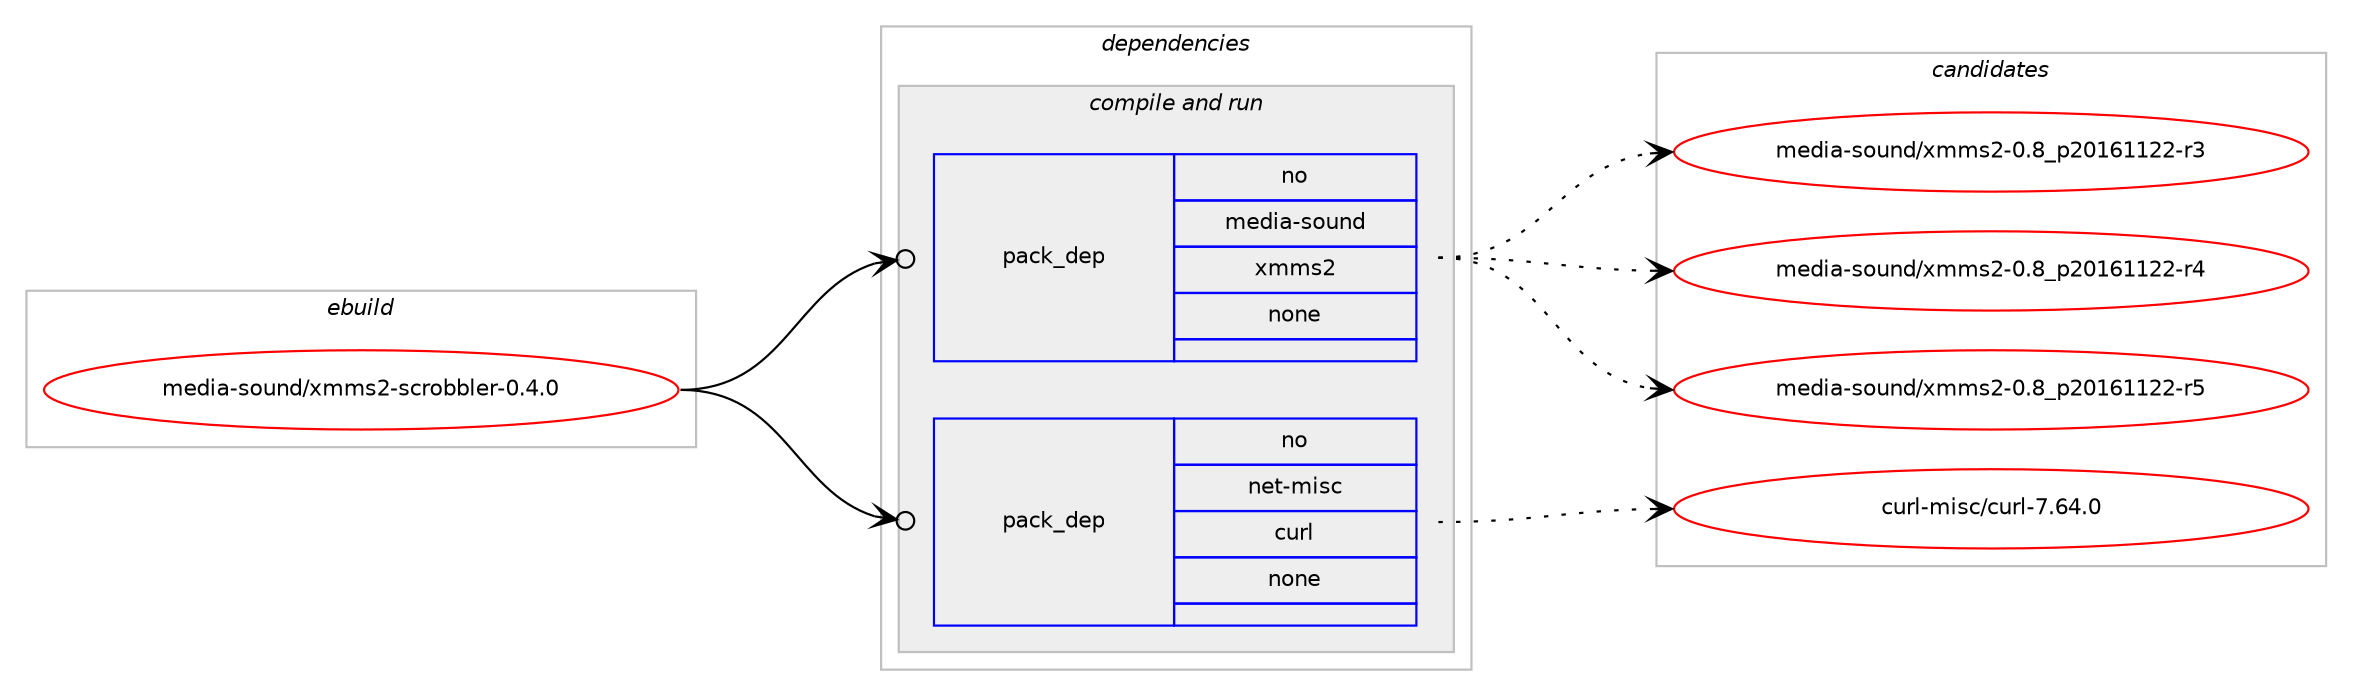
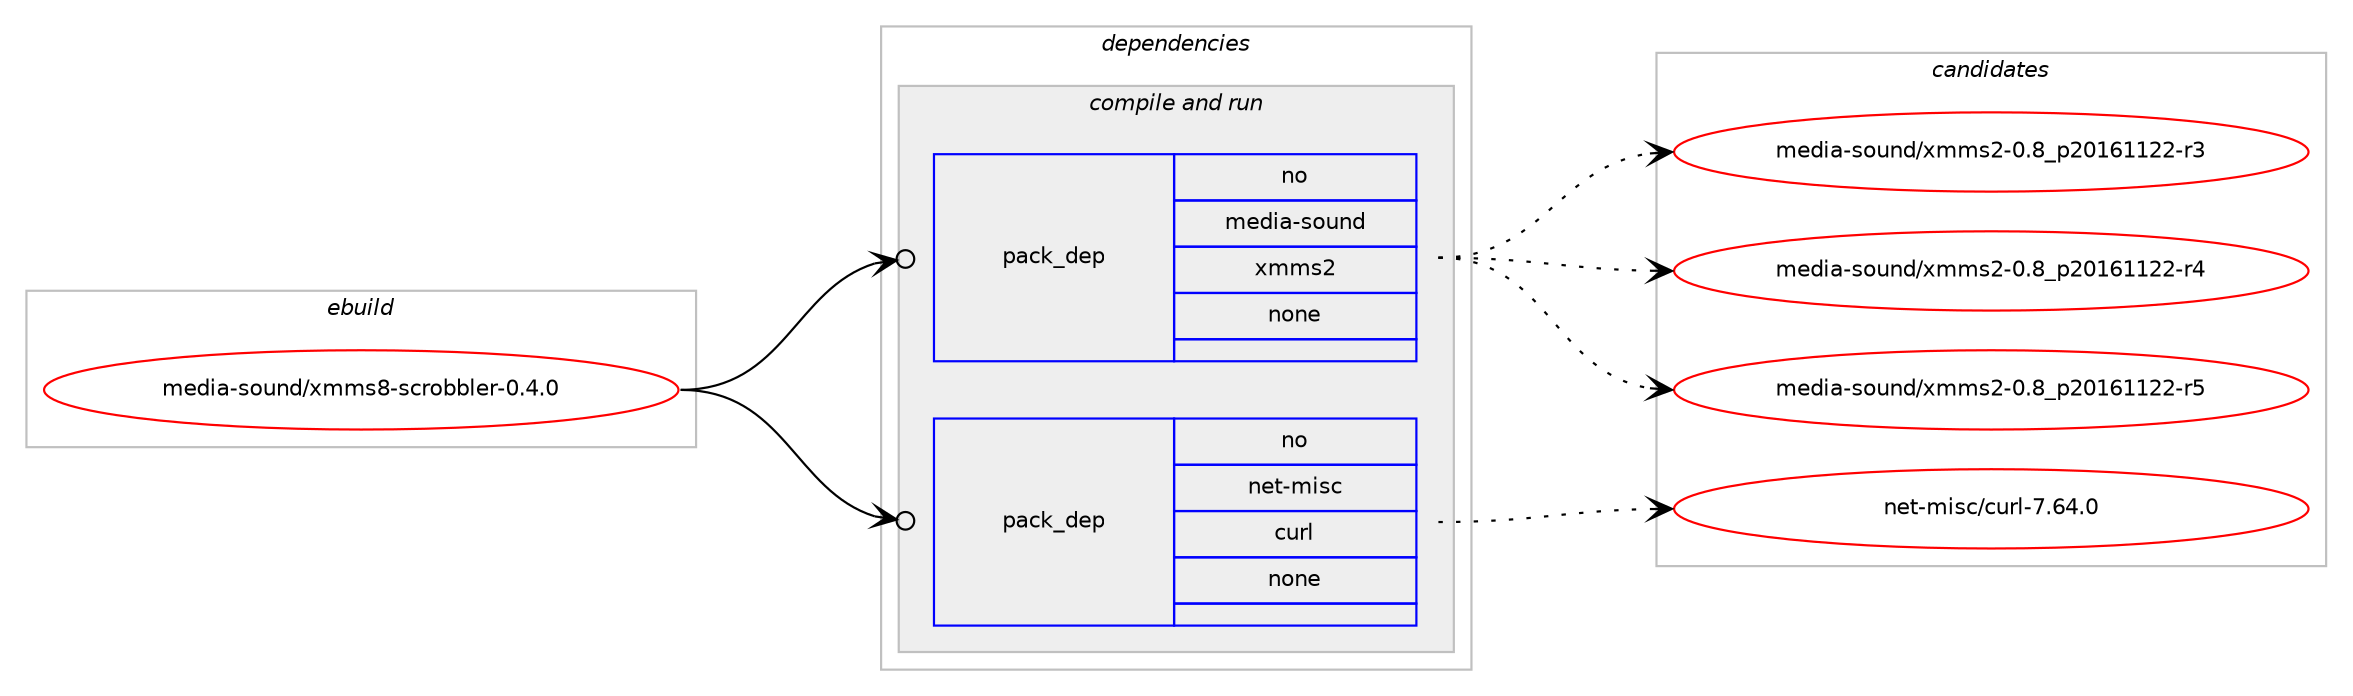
(361, 390) -> (361, 390)
(1991, 509) -> (1991, 509)
